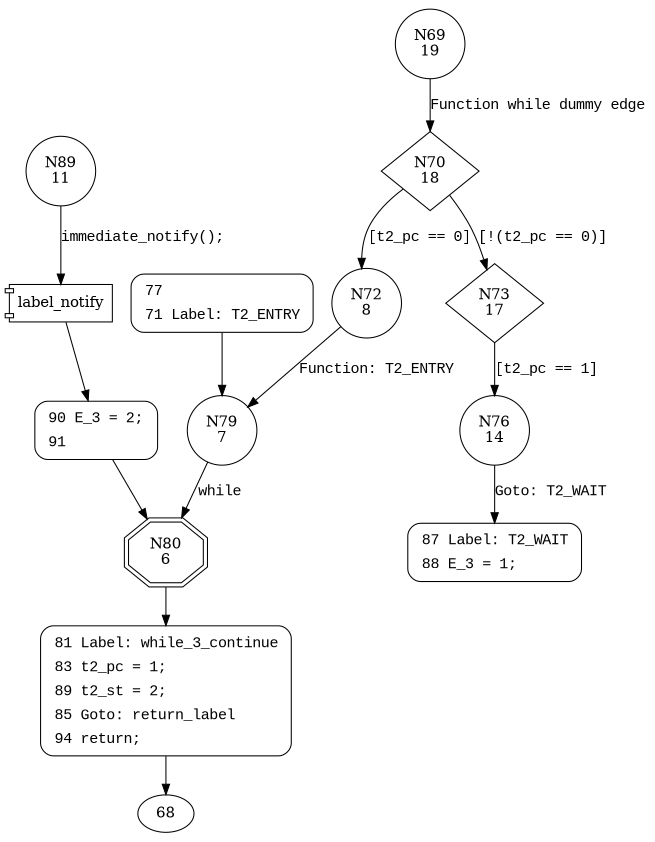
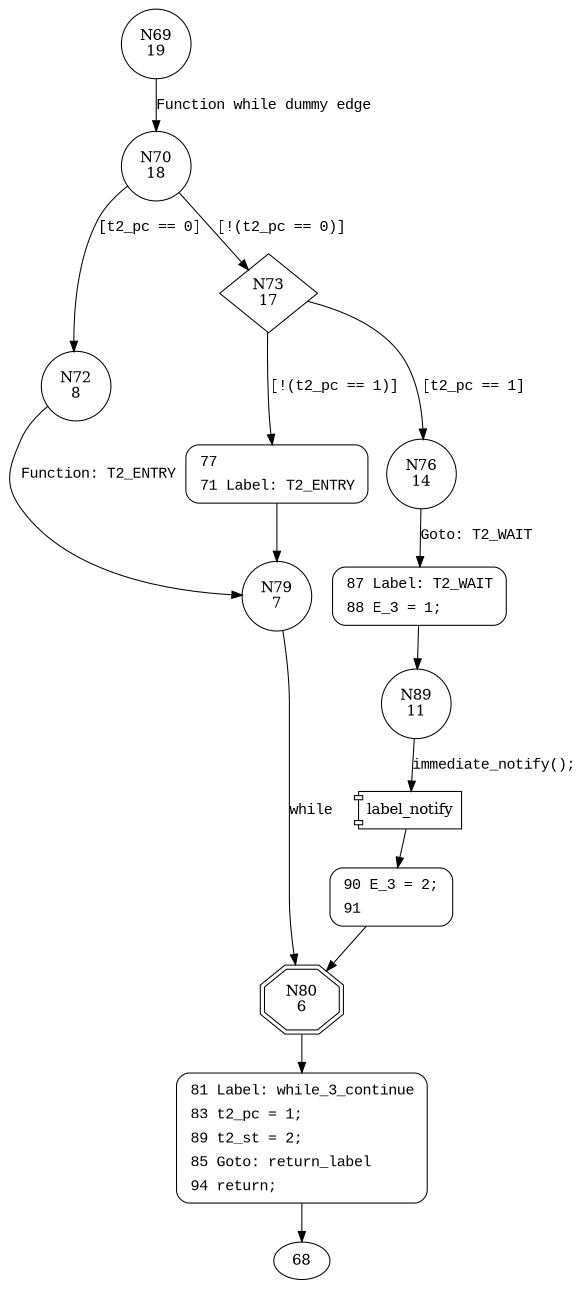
(430, 171) -> (156, 166)
none -> (268, 383)
none -> (418, 642)
